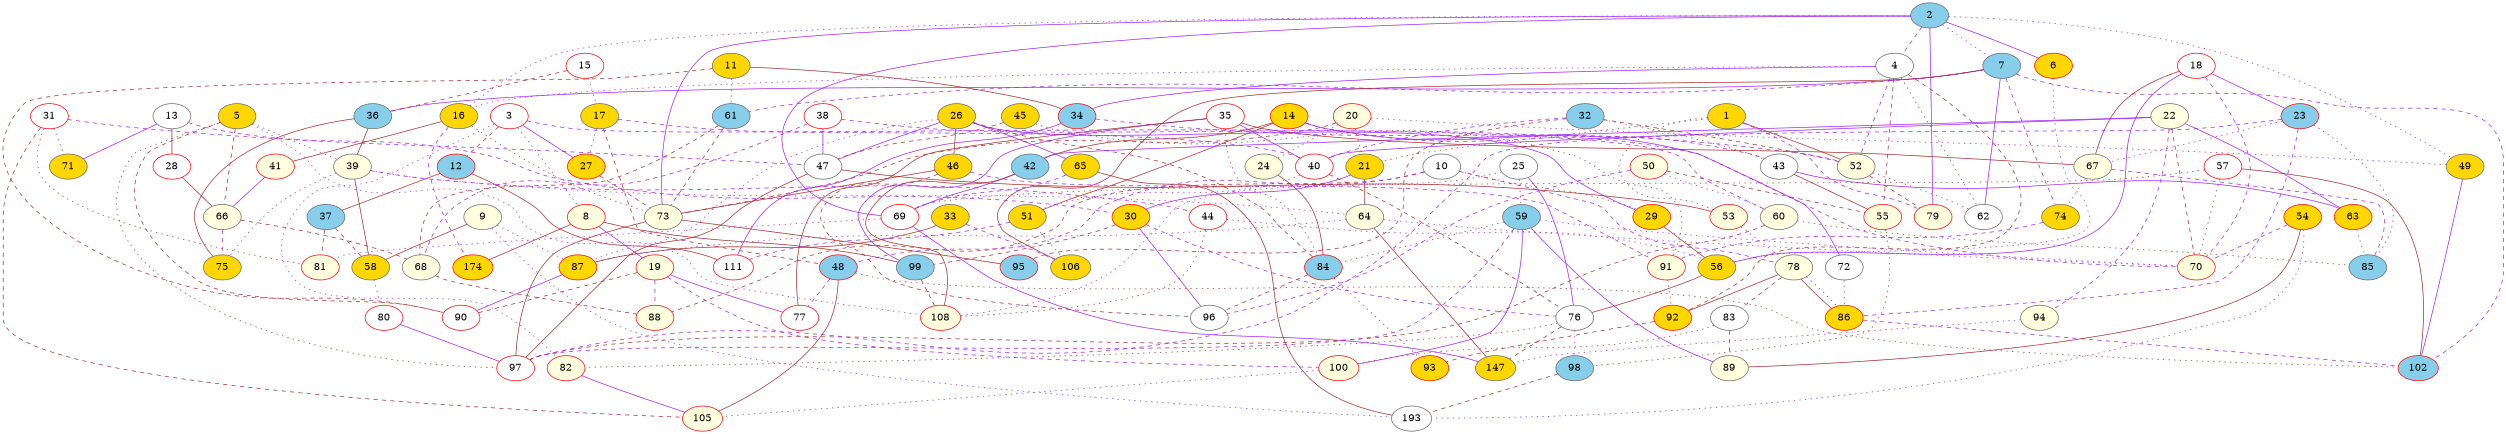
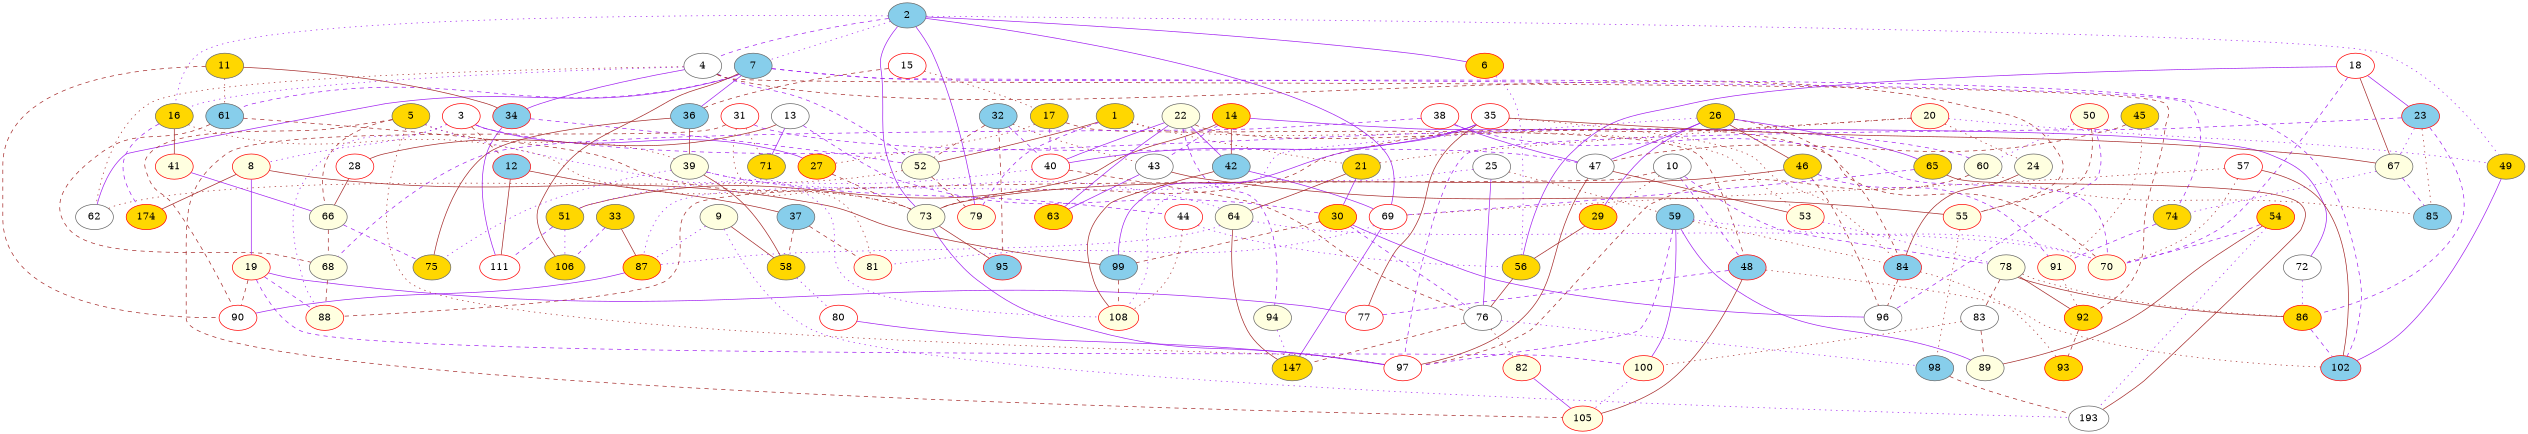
(2361, 242) -> none
(549, 259) -> (1117, 336)
(291, 275) -> (313, 170)
